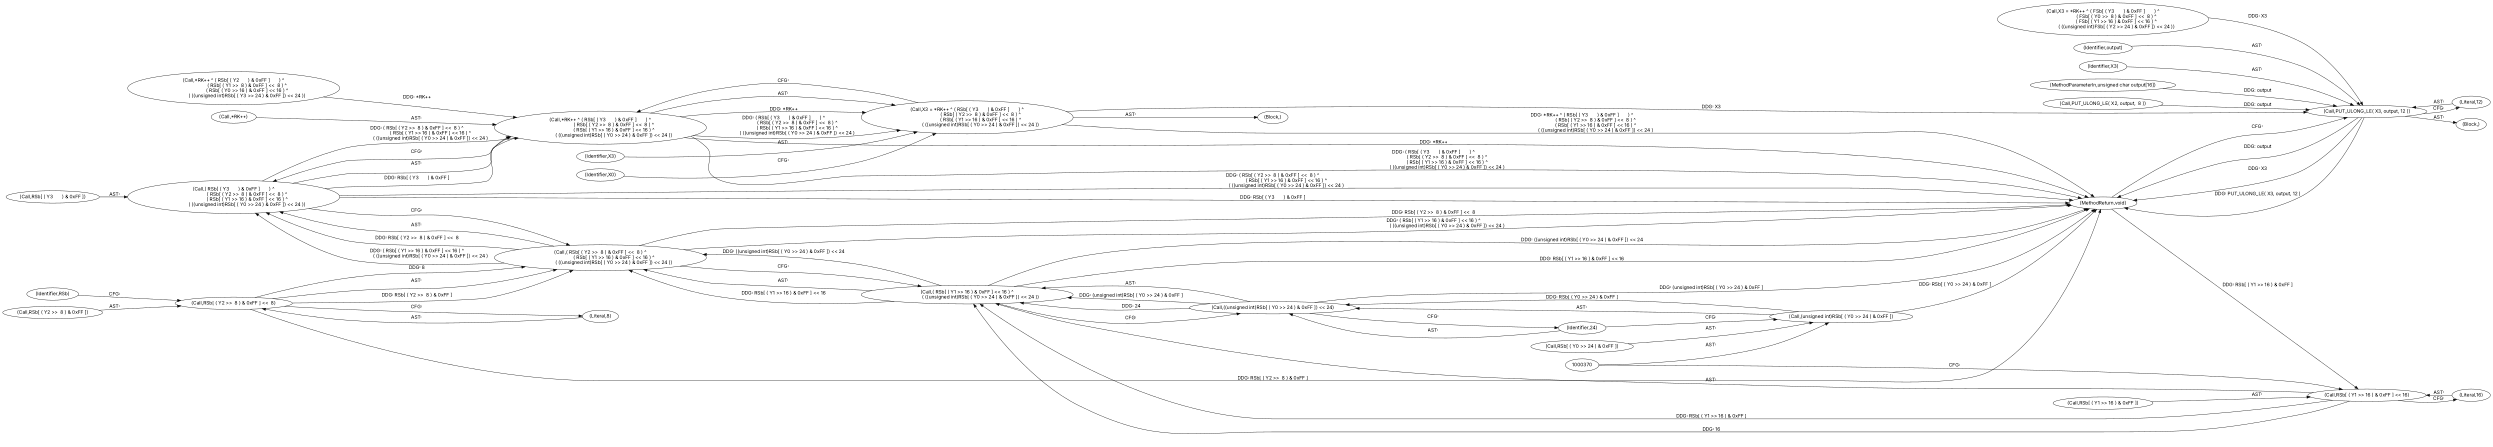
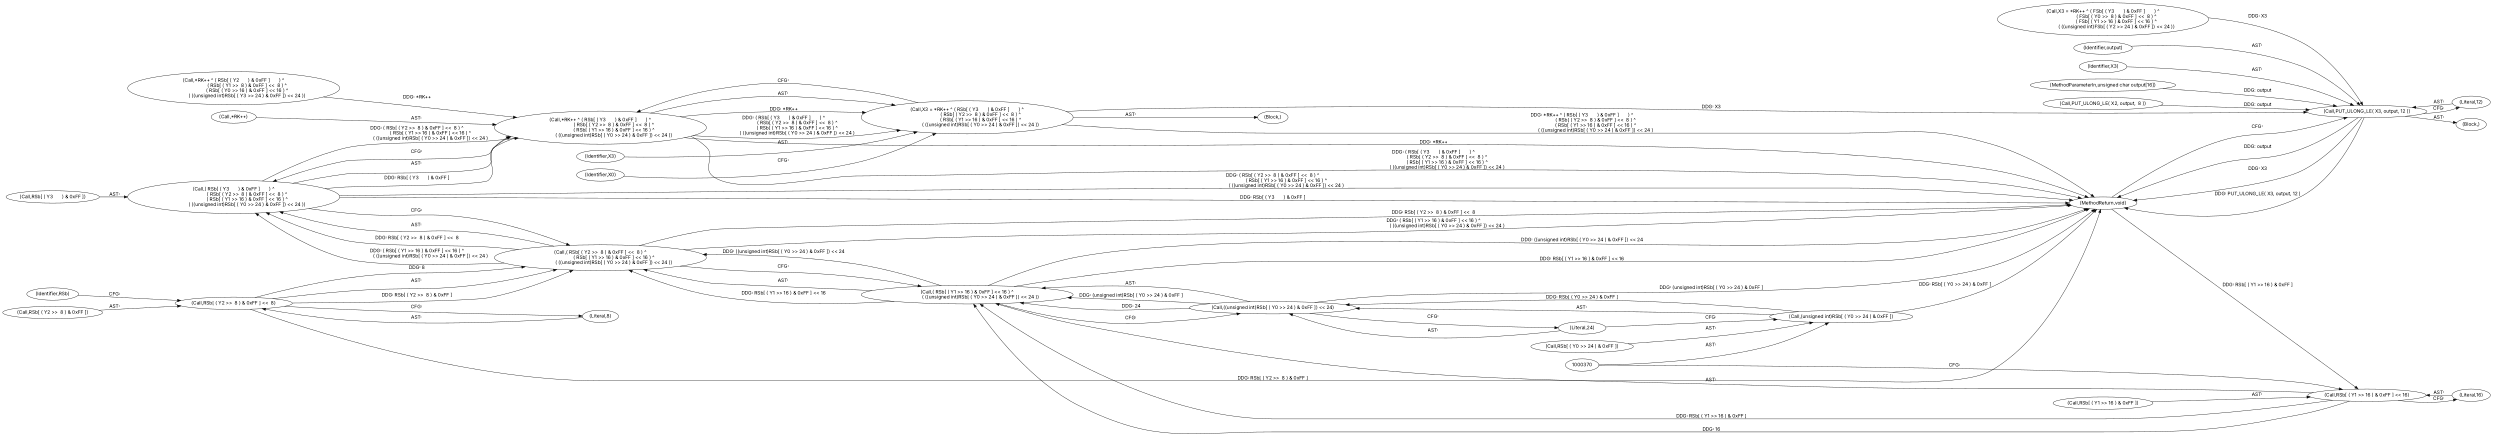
(1582, 328) -> (1582, 328)
